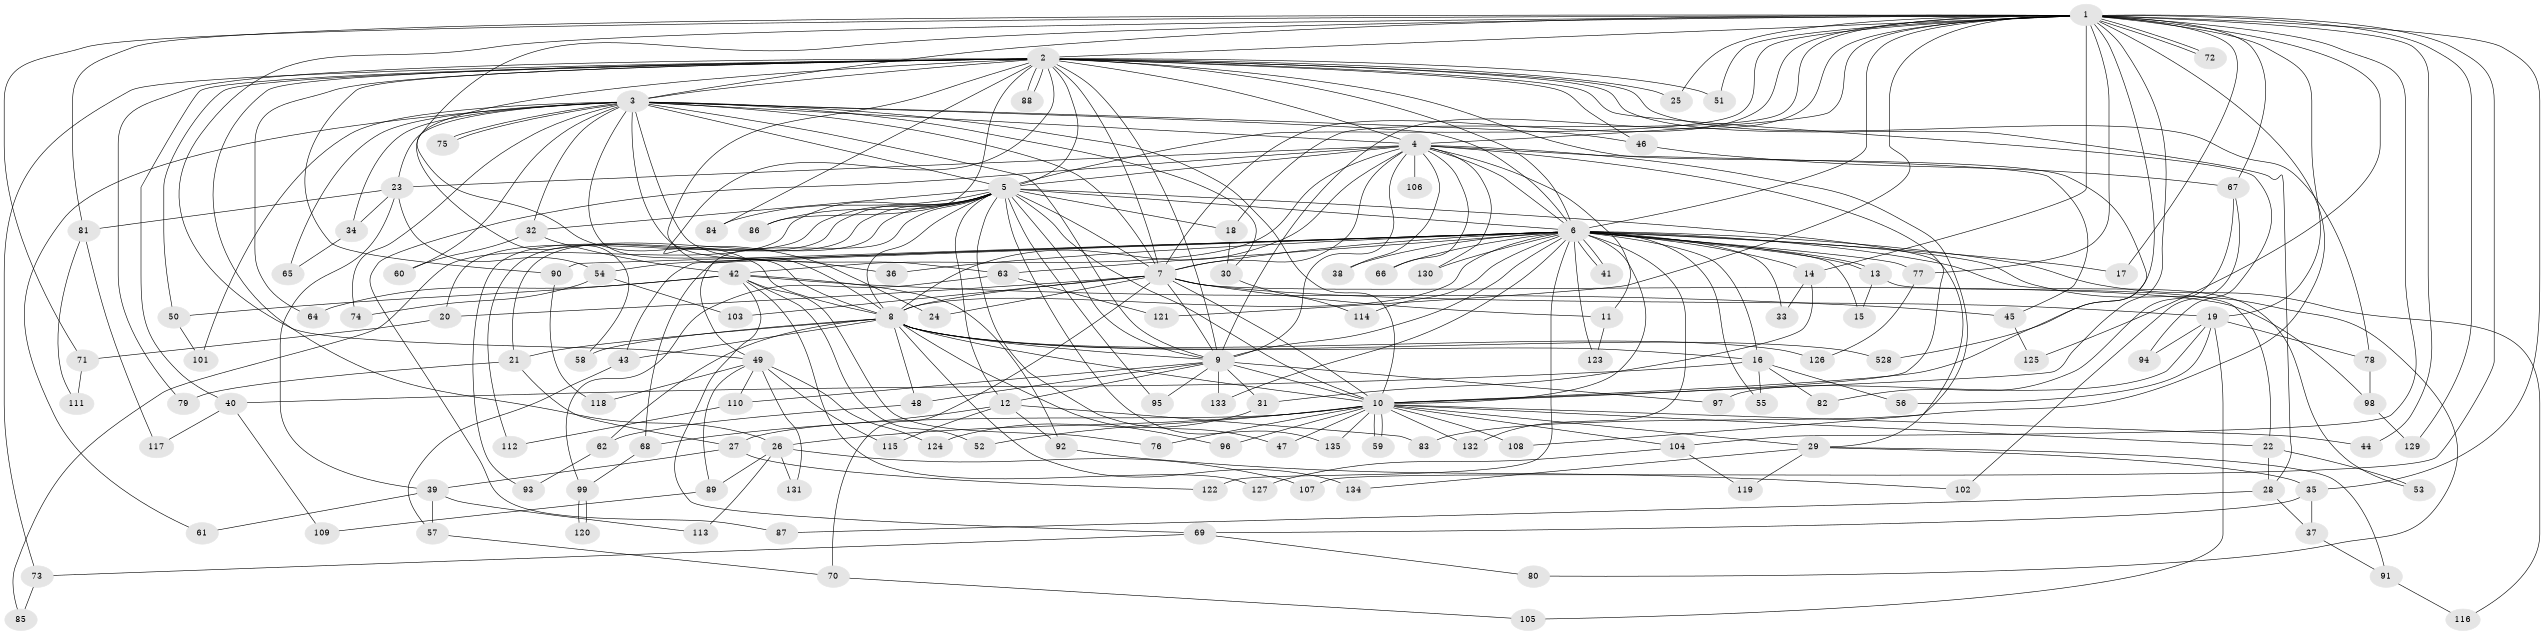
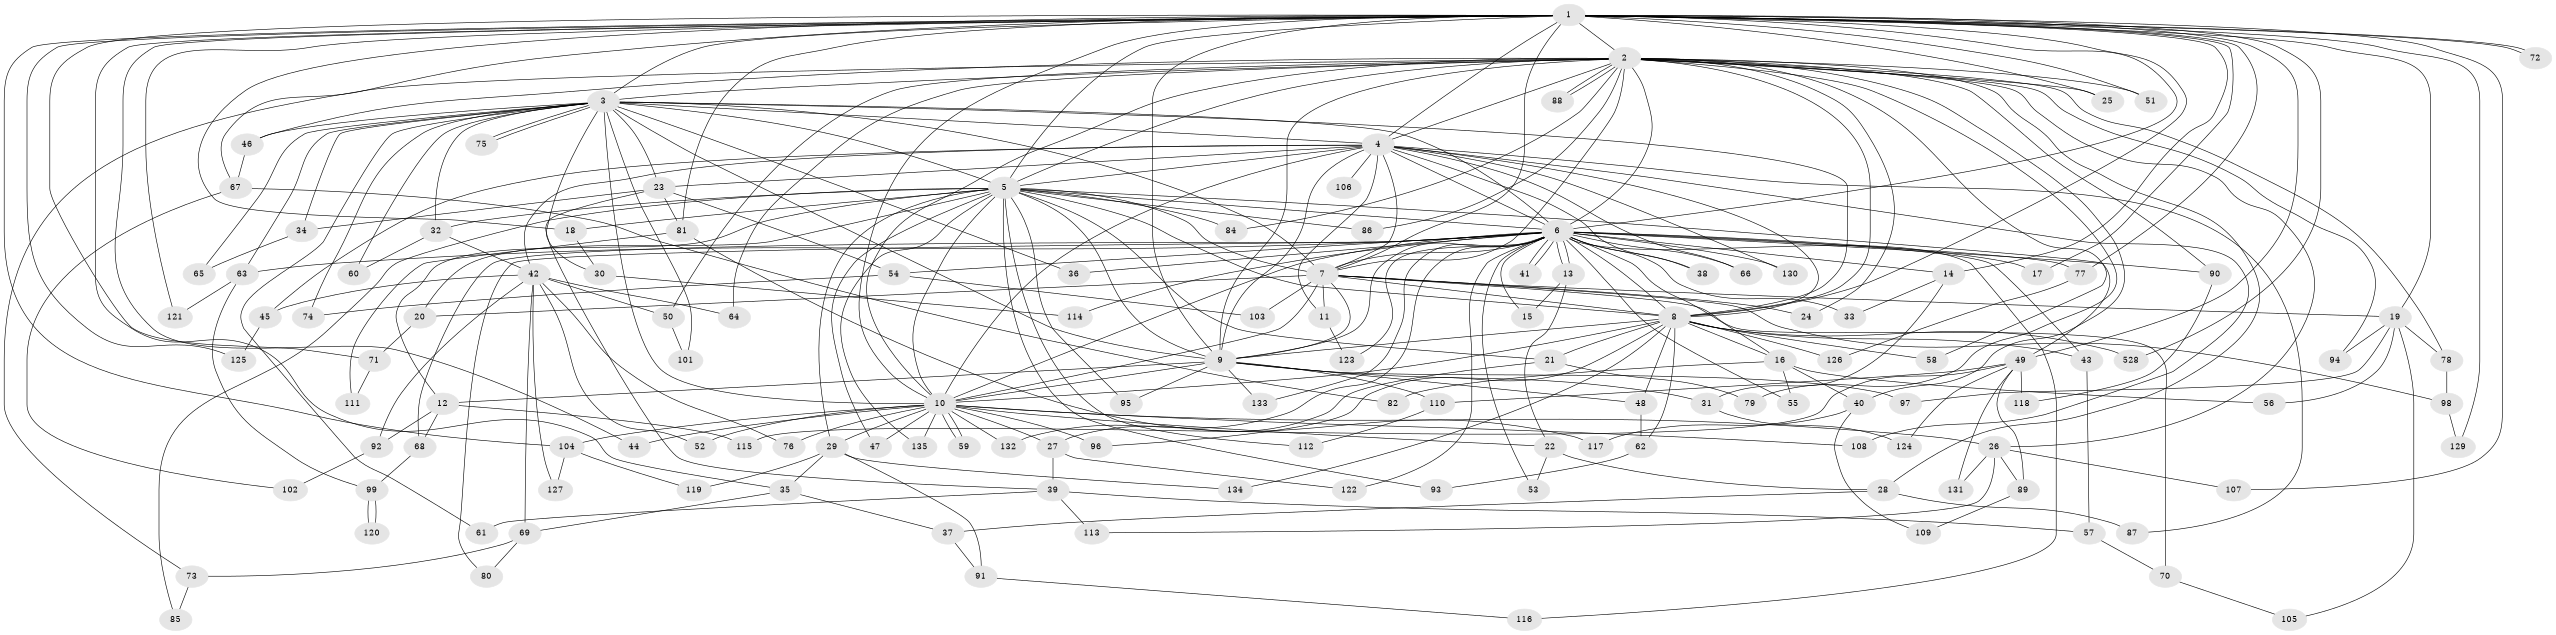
(1424, 447) -> none
